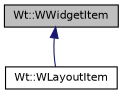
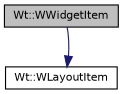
(54, 53) -> (69, 42)
